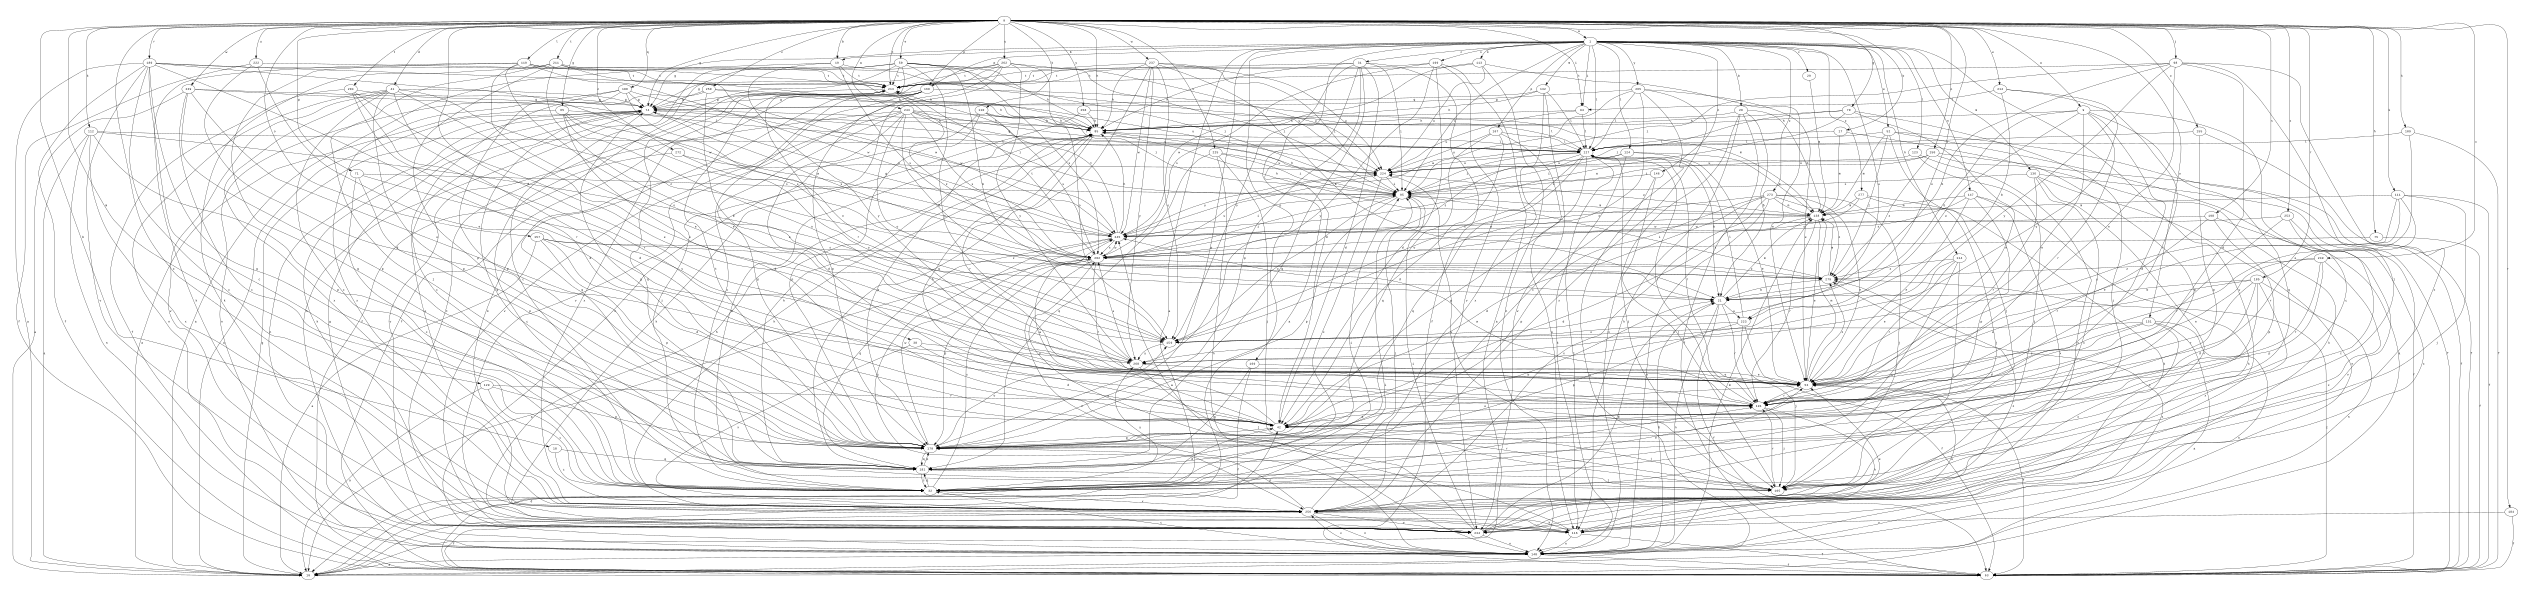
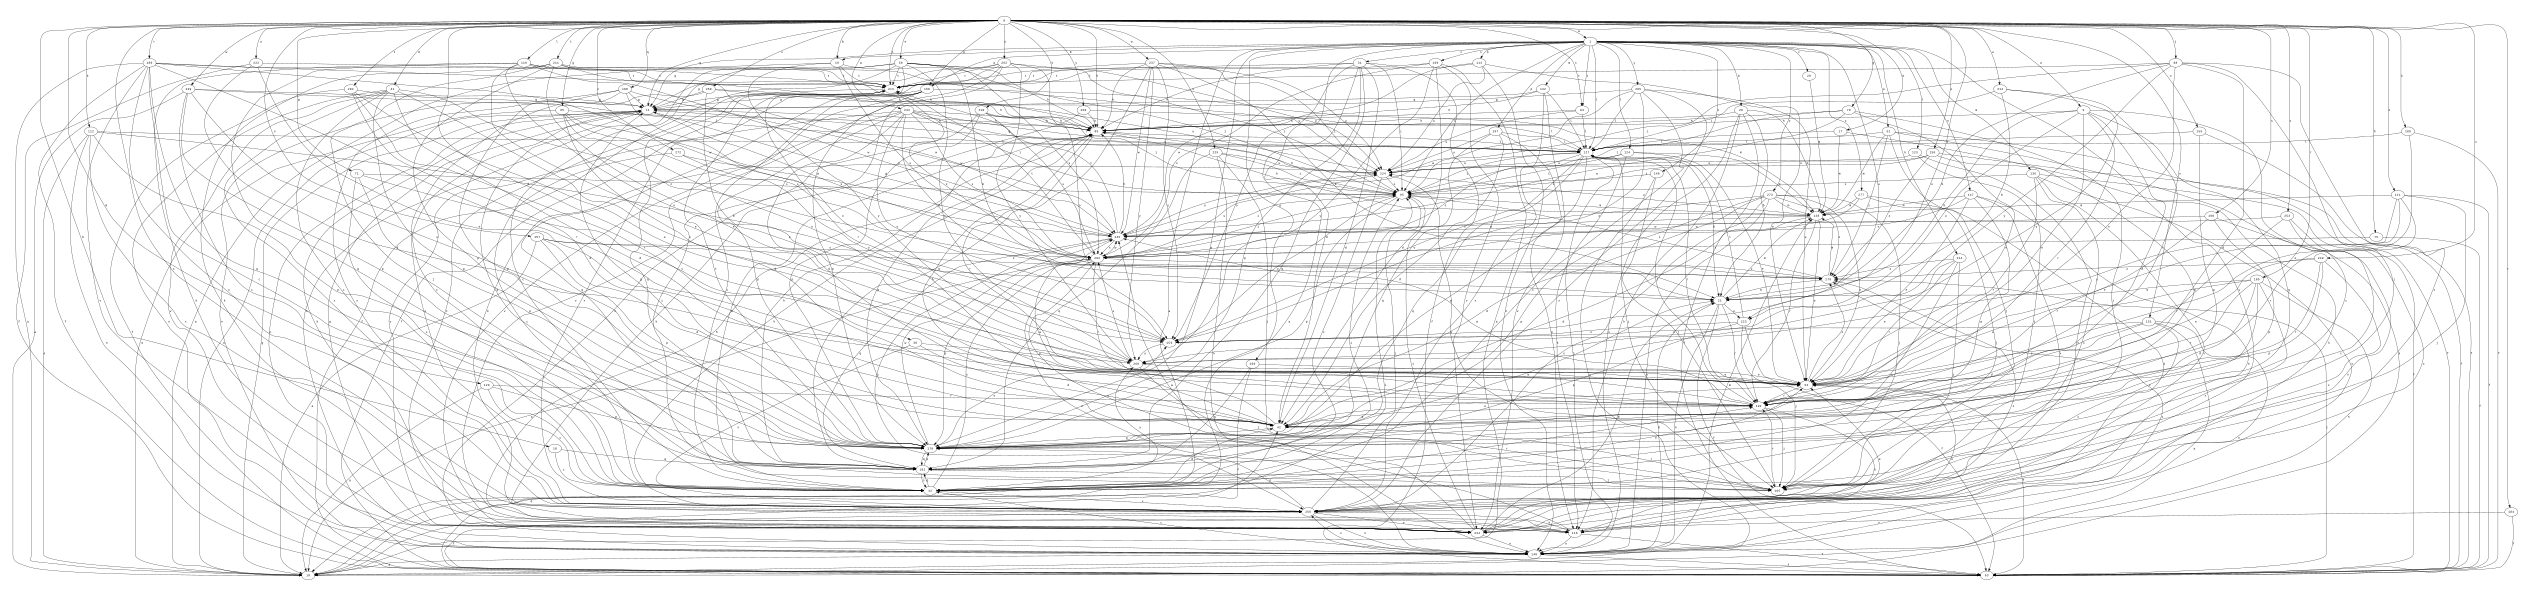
(520, 92) -> none
(1793, 105) -> (1801, 102)
(1829, 303) -> none
